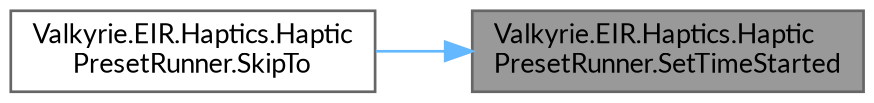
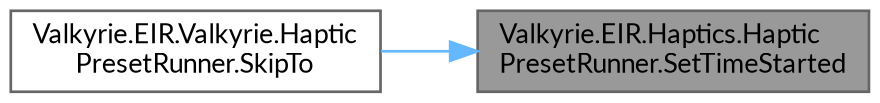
(193, 51) -> (196, 51)
